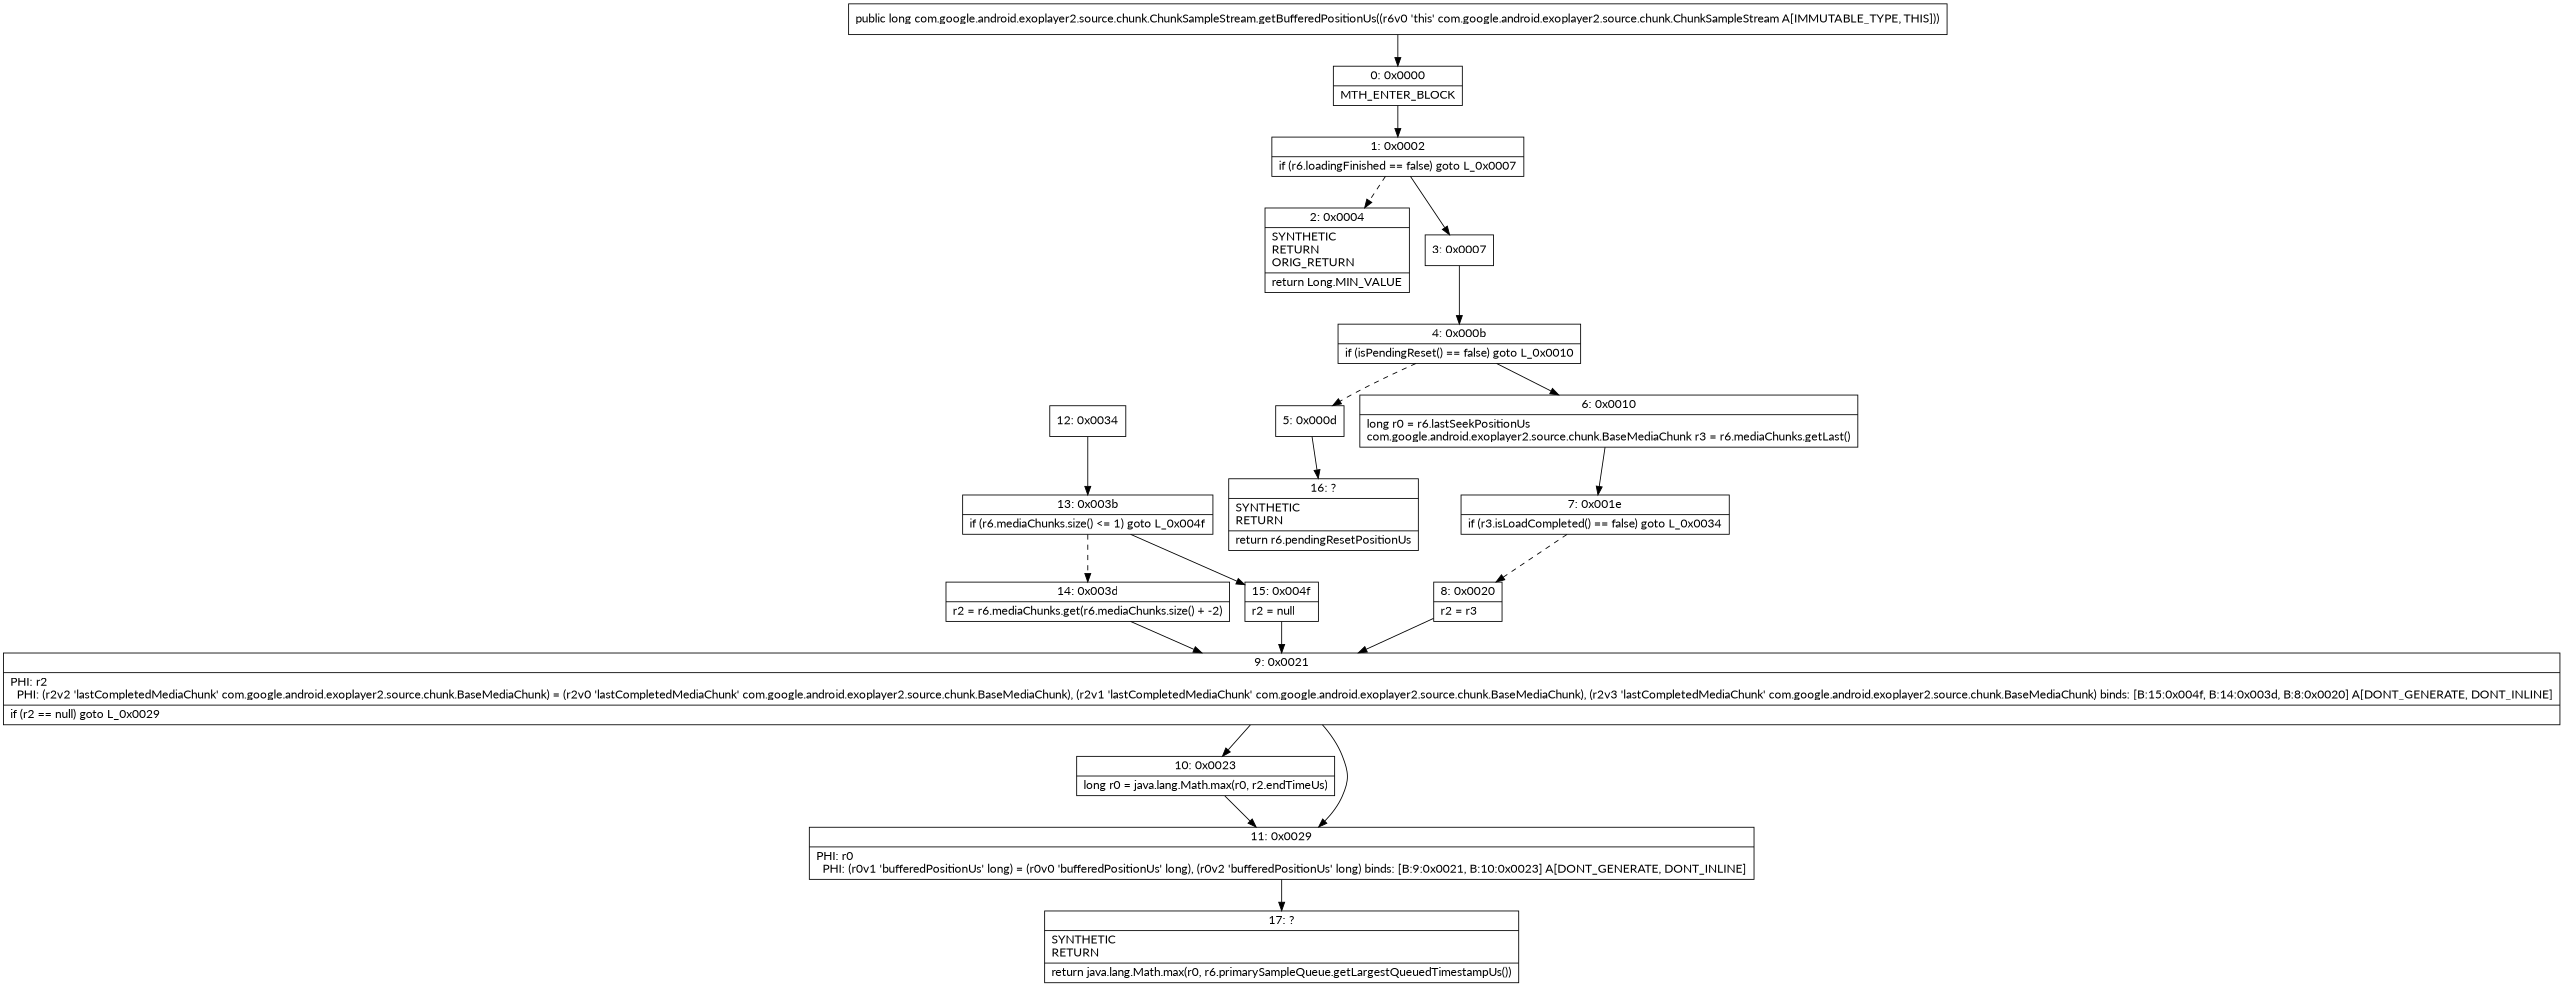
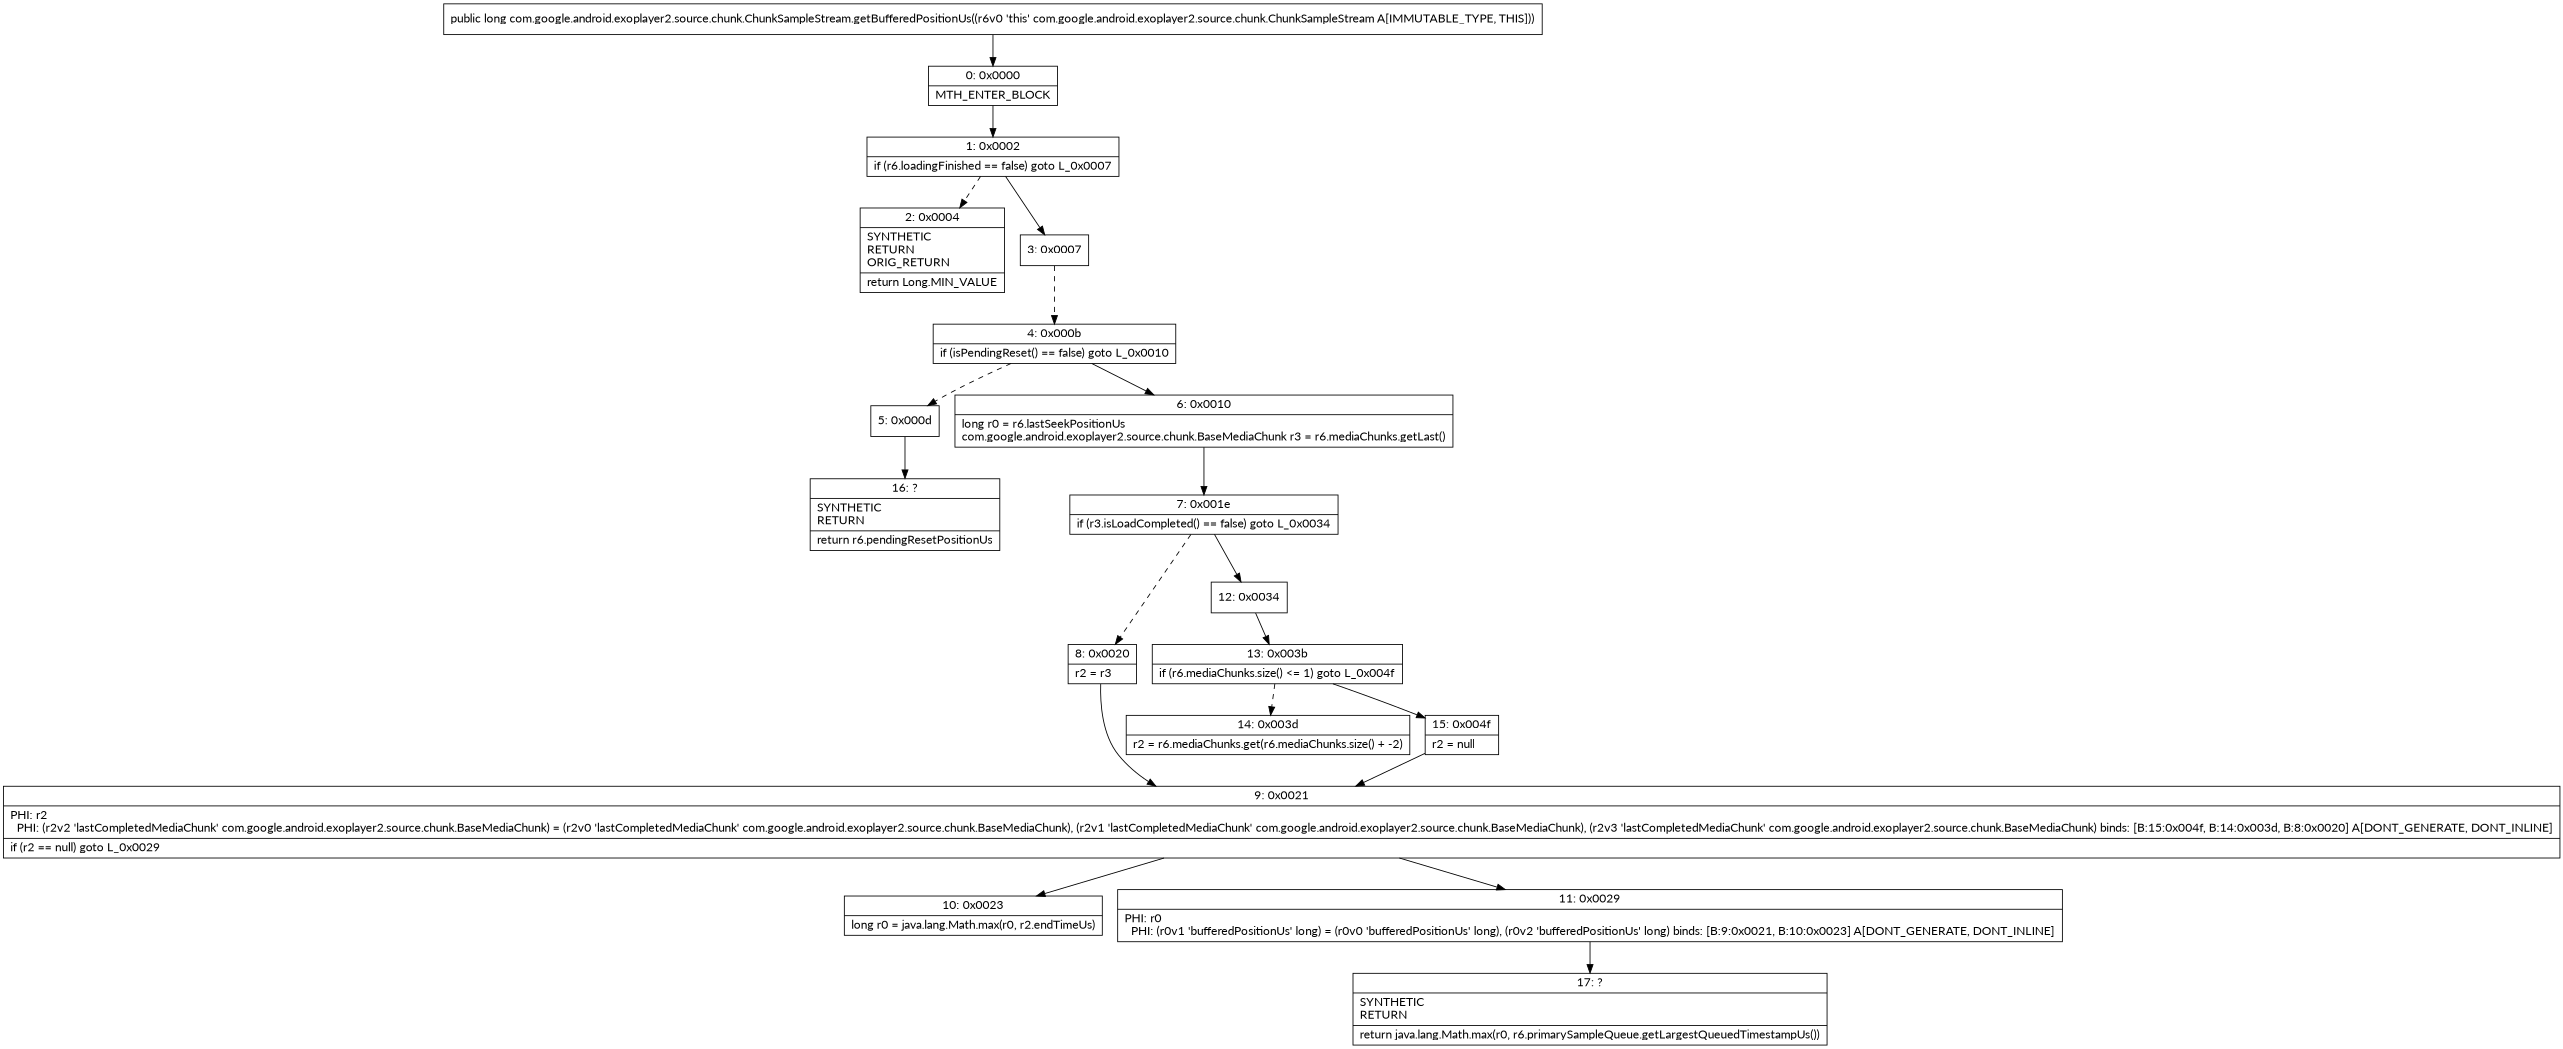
(1459, 291) -> (1054, 291)
none -> (1226, 554)
(1162, 635) -> none
(1237, 808) -> none
